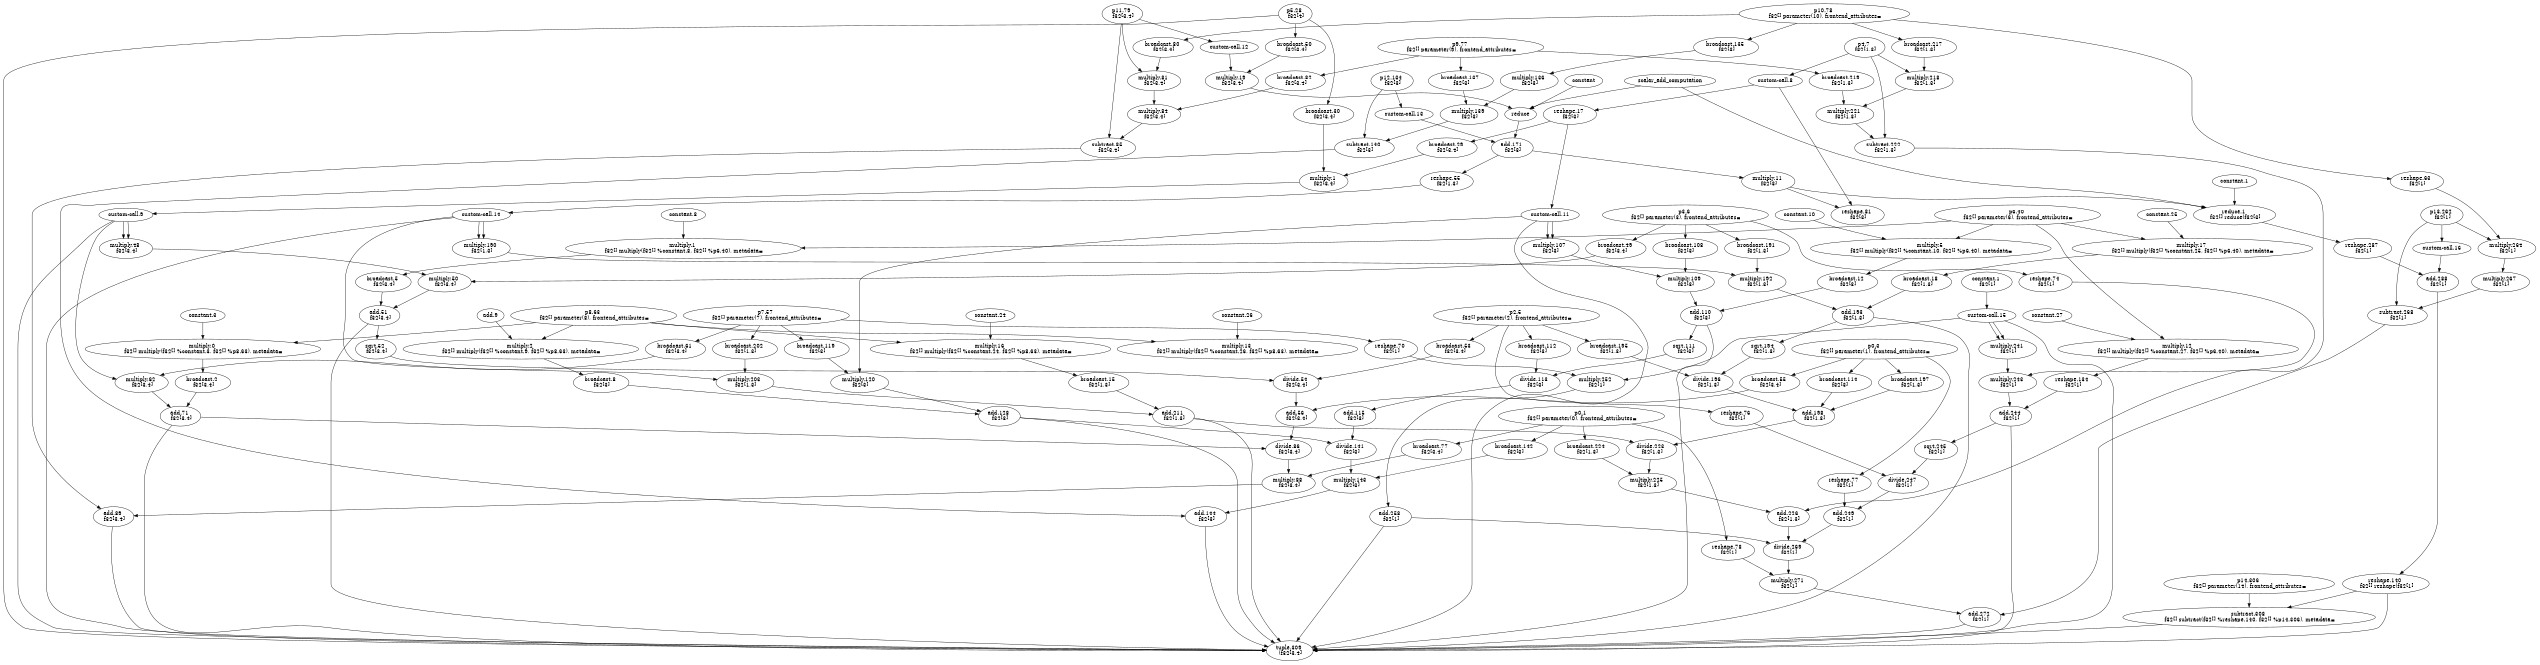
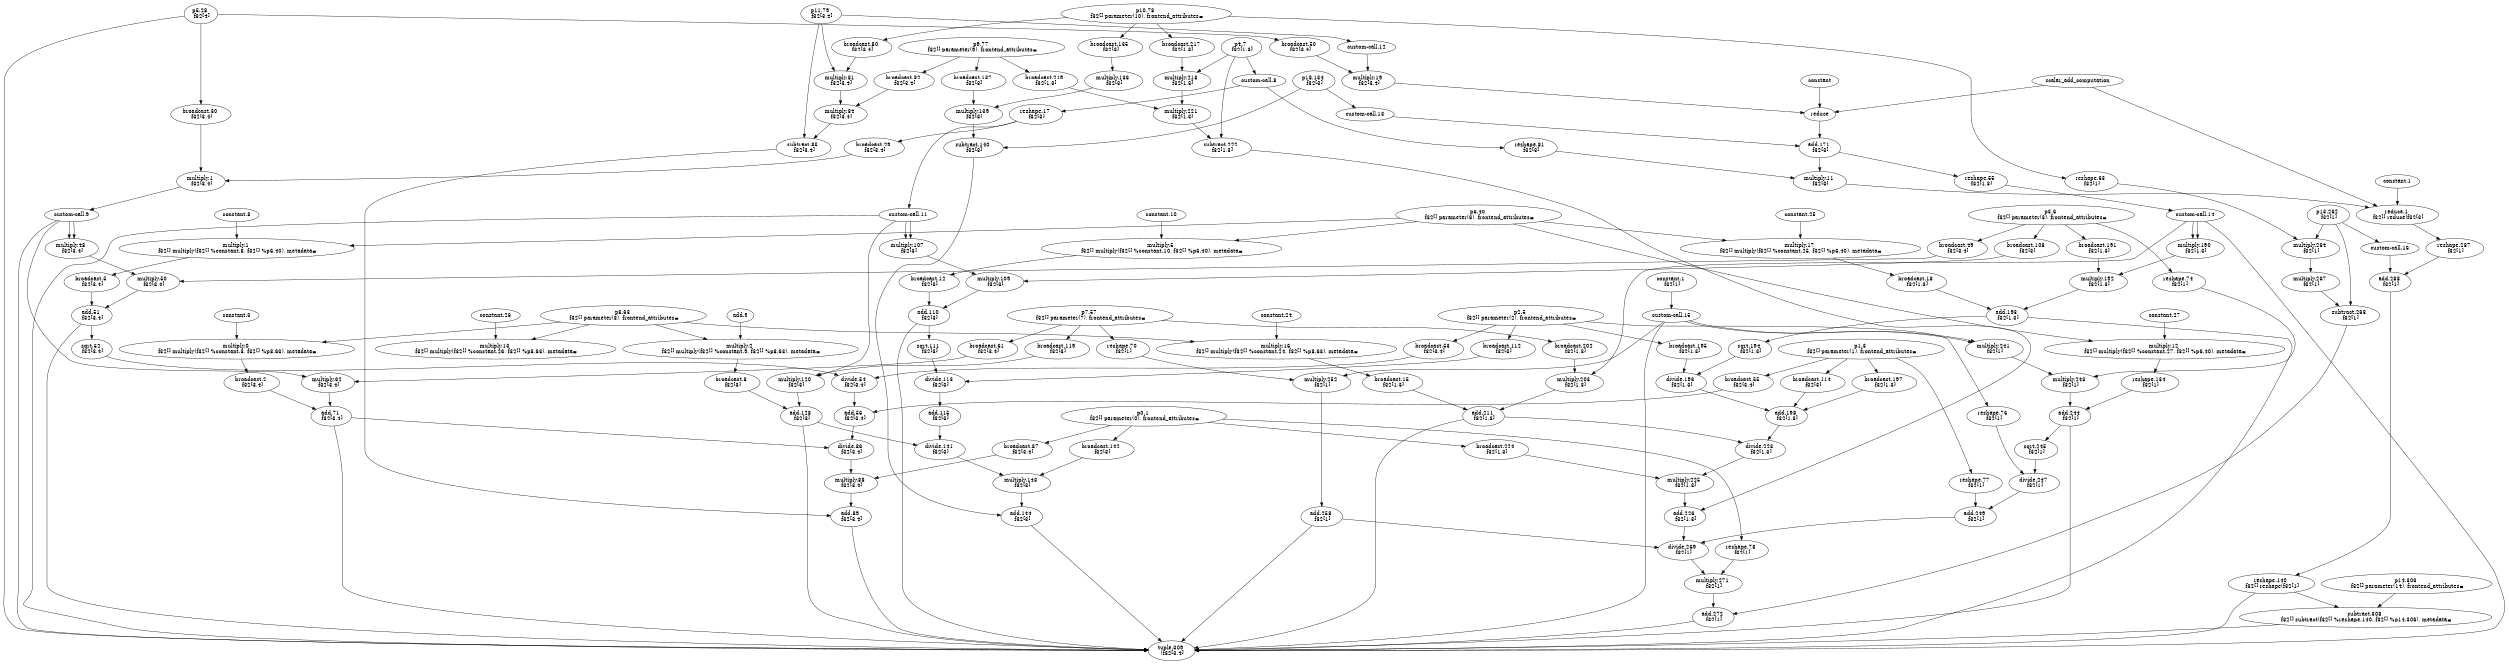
(1392, 81) -> (1314, 81)
(1811, 197) -> (1673, 164)
(1875, 349) -> (1861, 349)
(1431, 450) -> (1022, 450)
